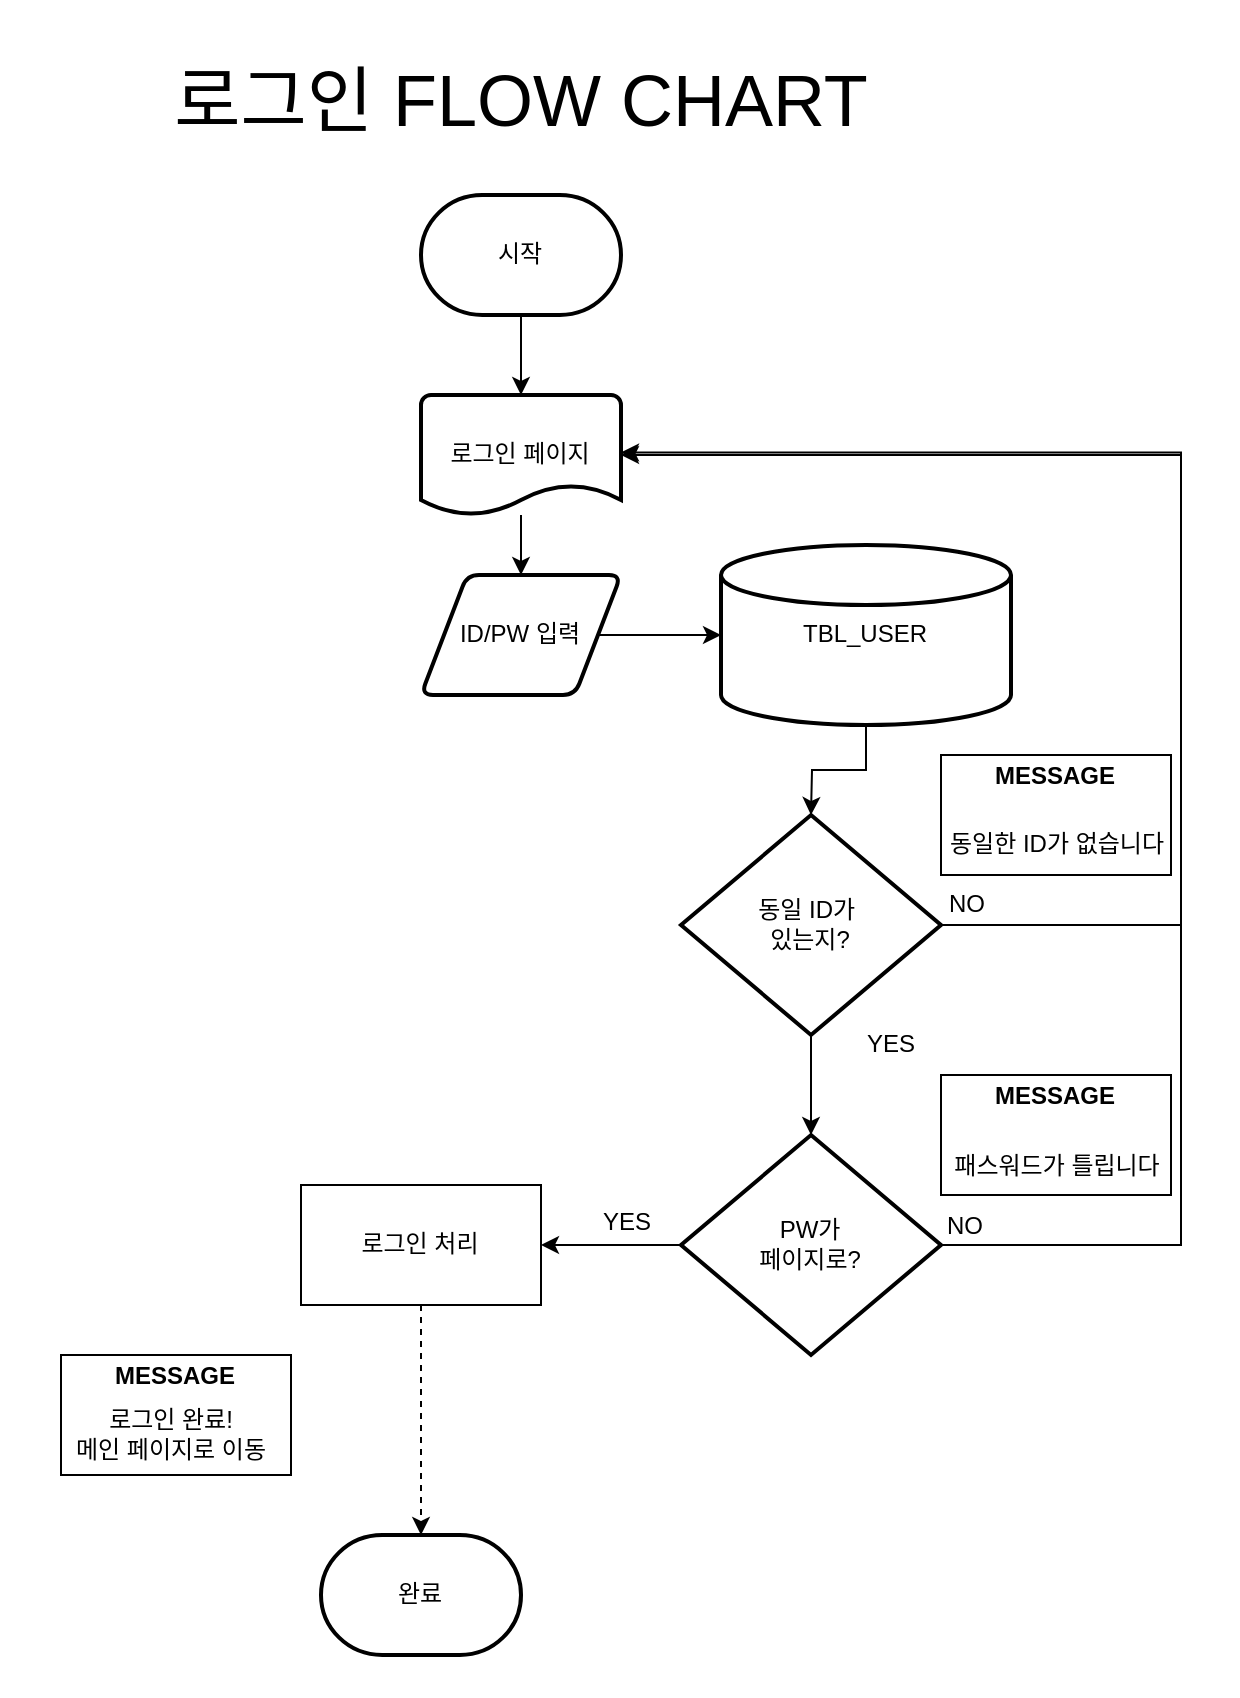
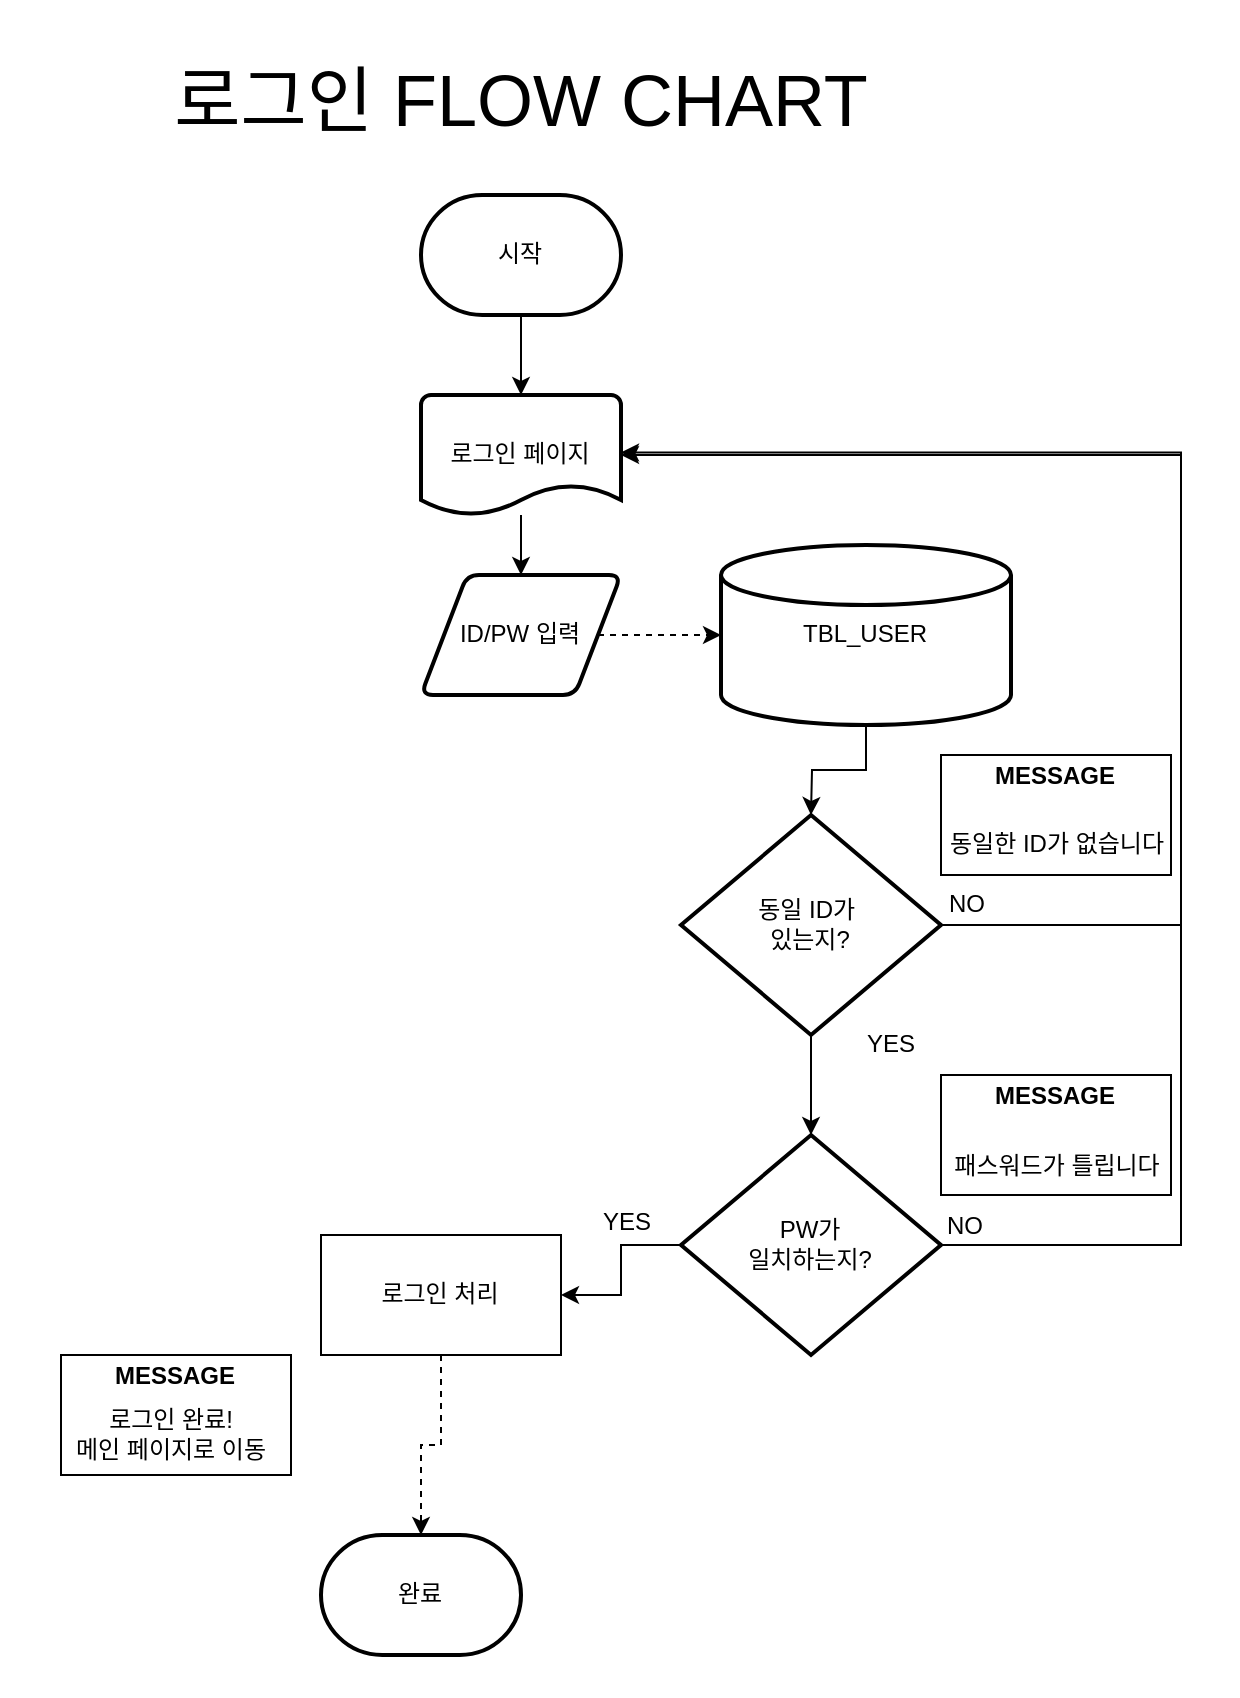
(654, 635) -> (654, 635)
(421, 1245) -> (441, 1295)
(811, 1245) -> (811, 1245)
